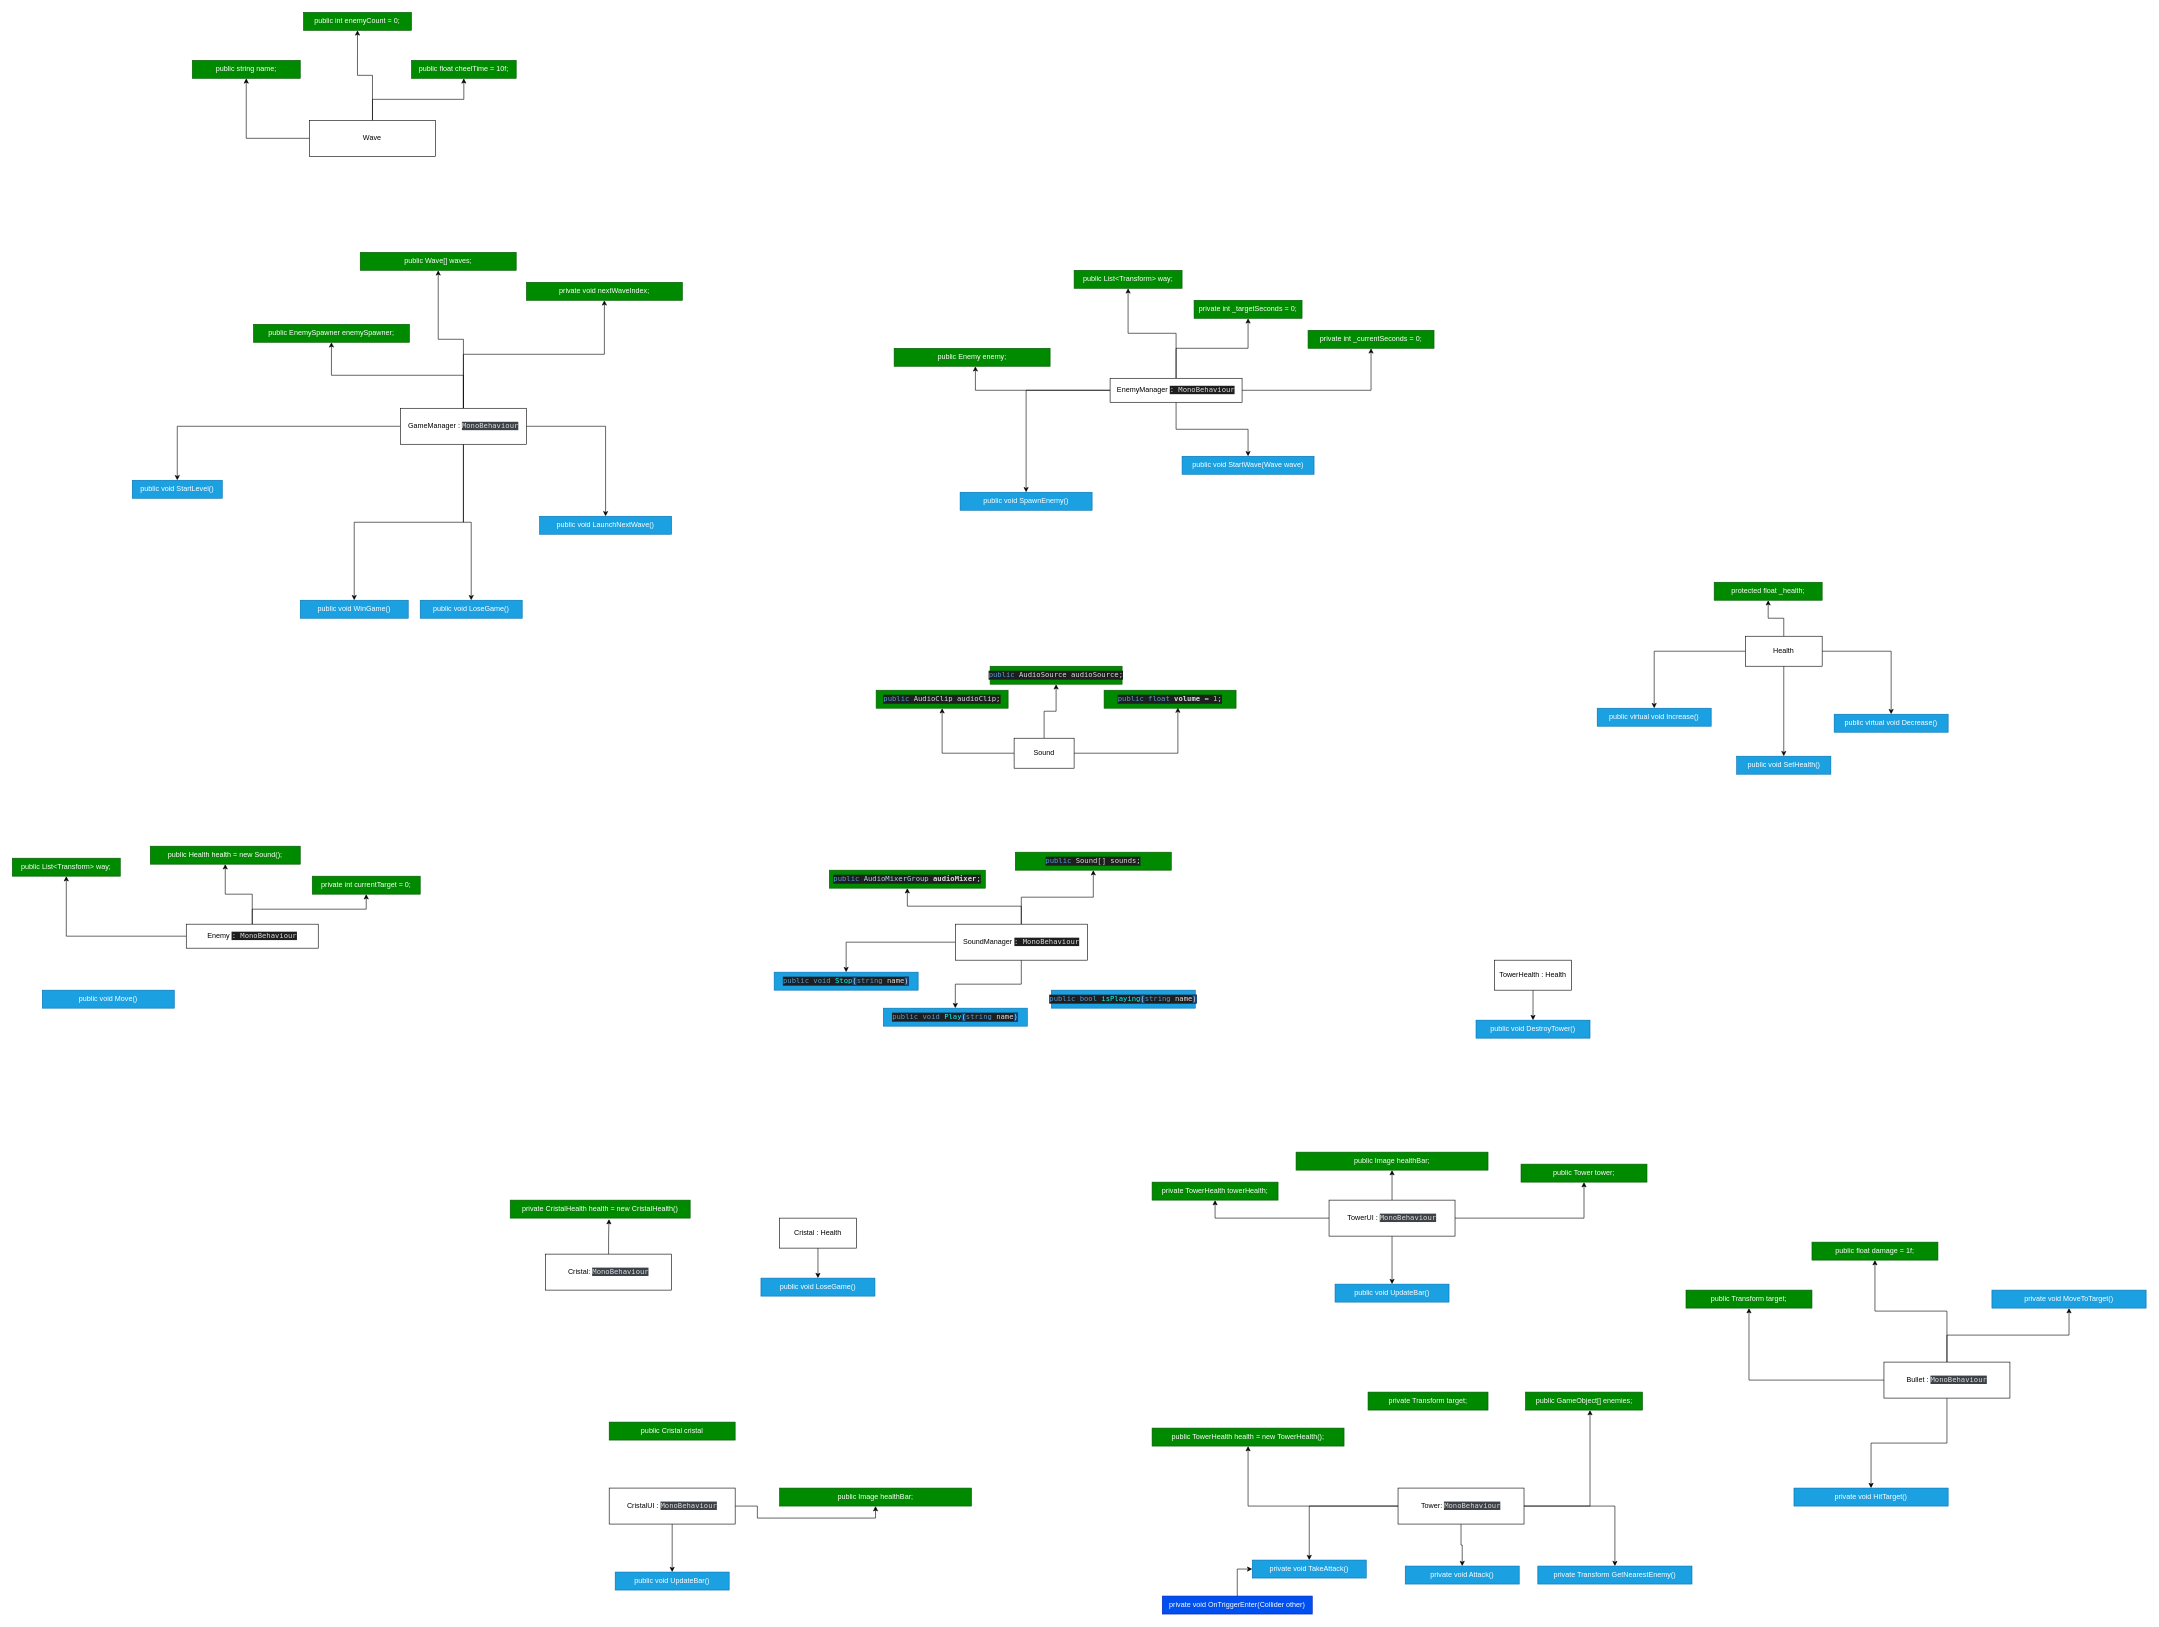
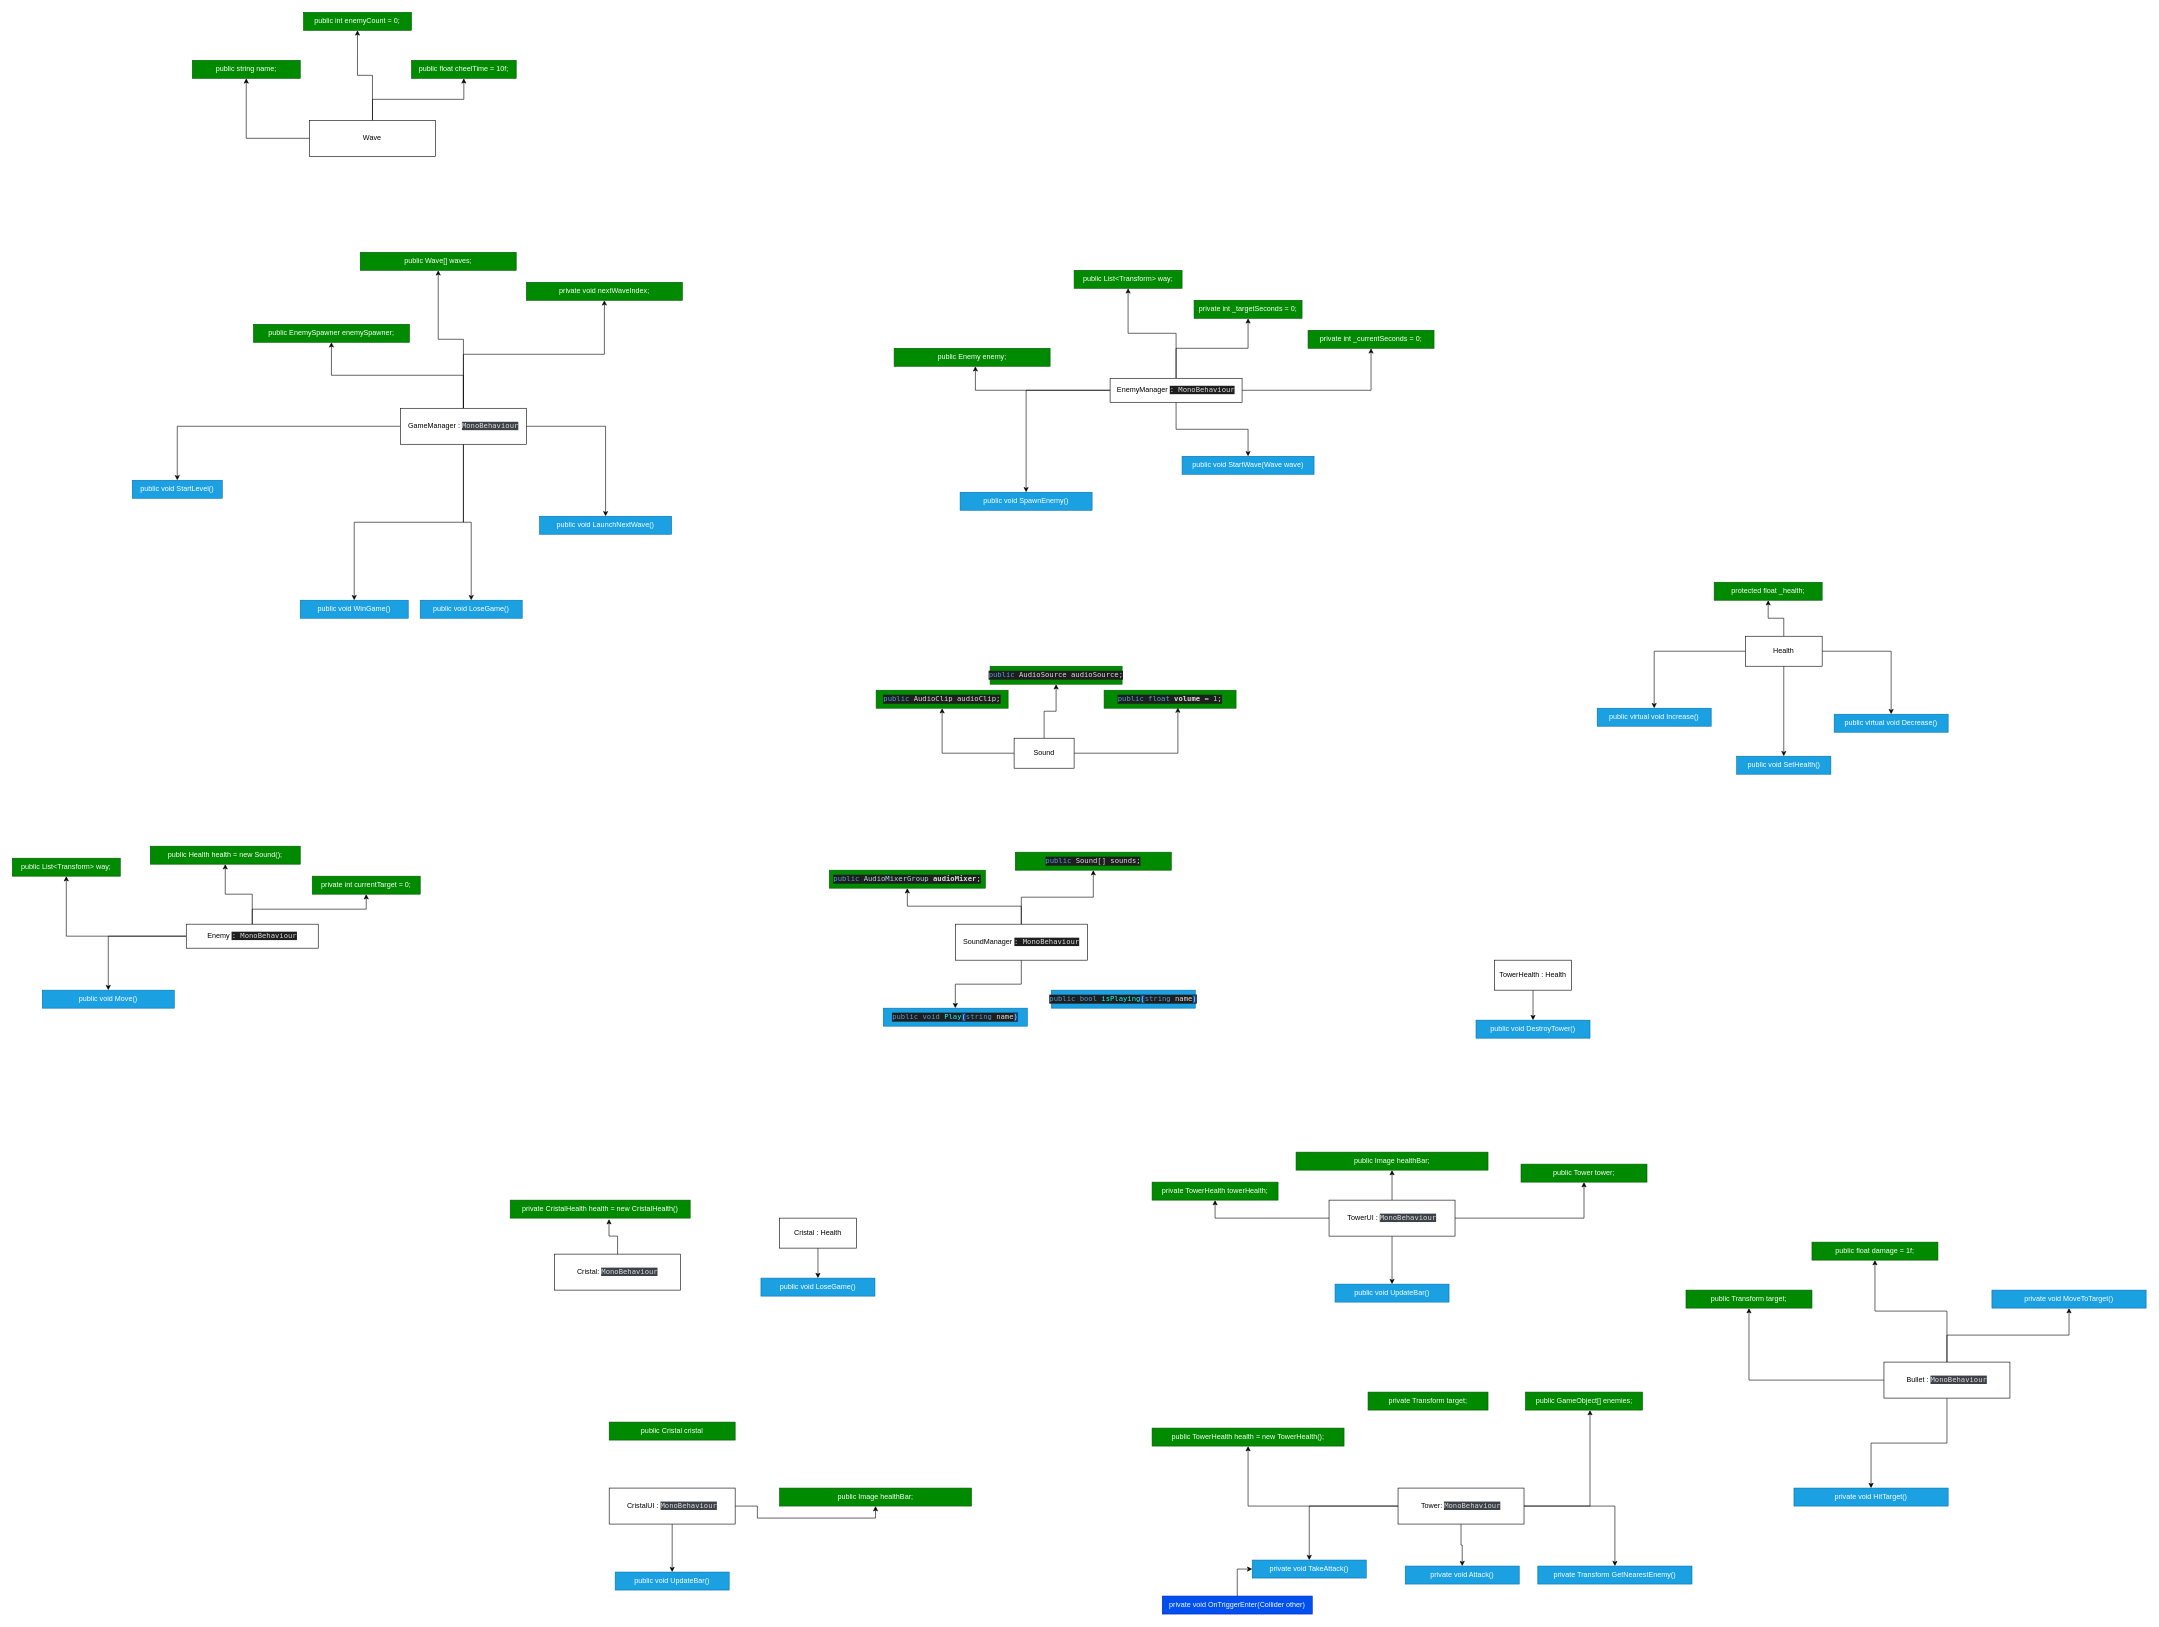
(846, 942) -> none
(846, 981) -> none
none -> (108, 984)
(609, 1272) -> (618, 1272)
